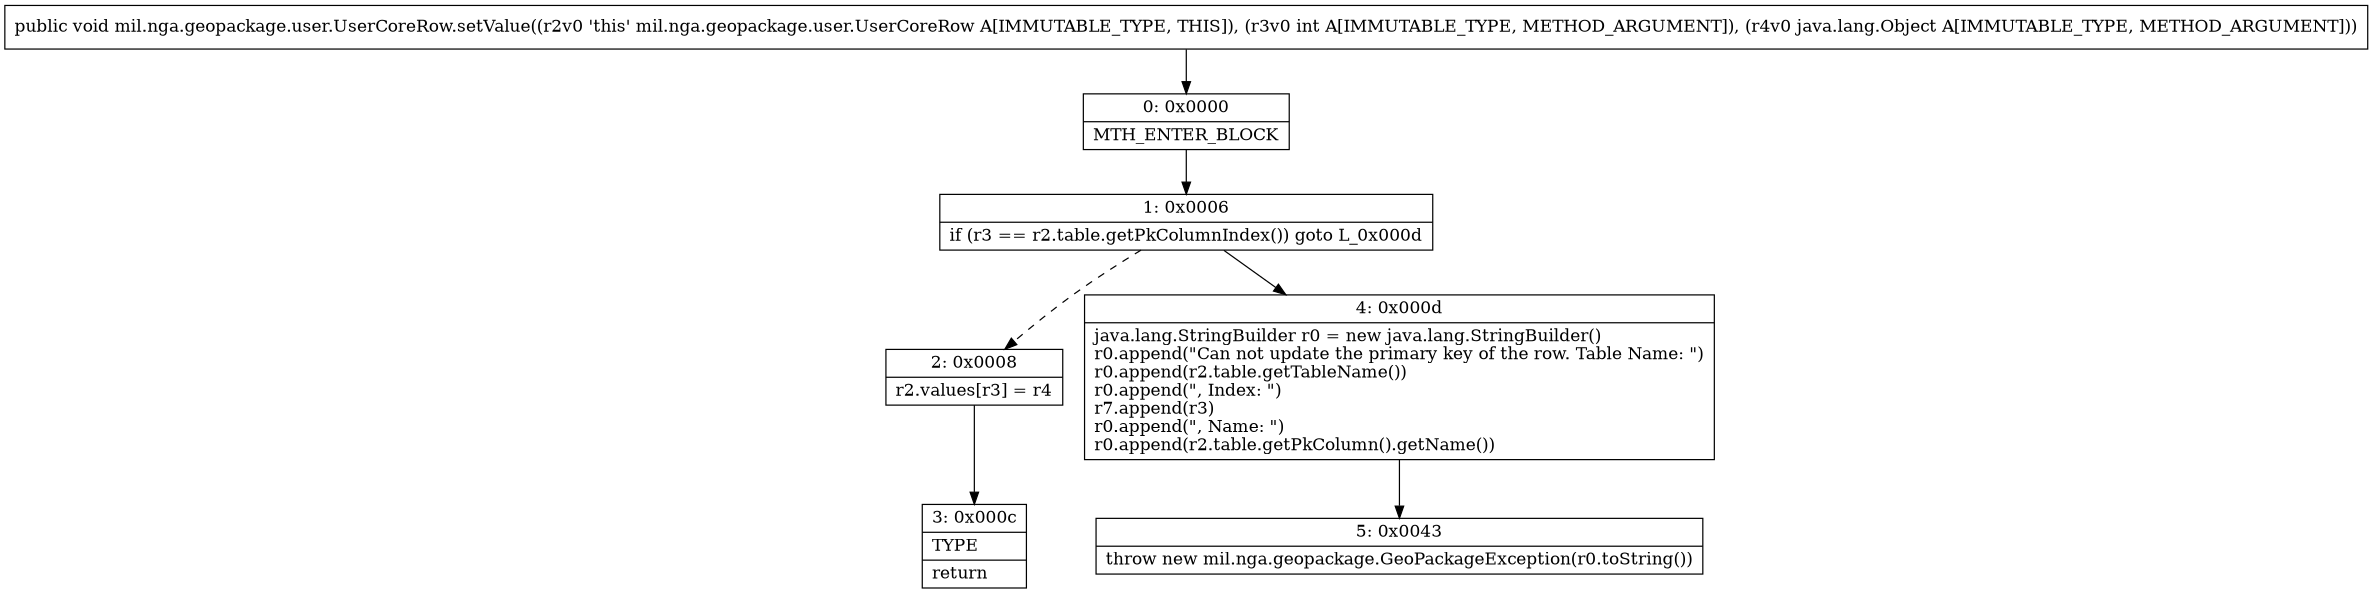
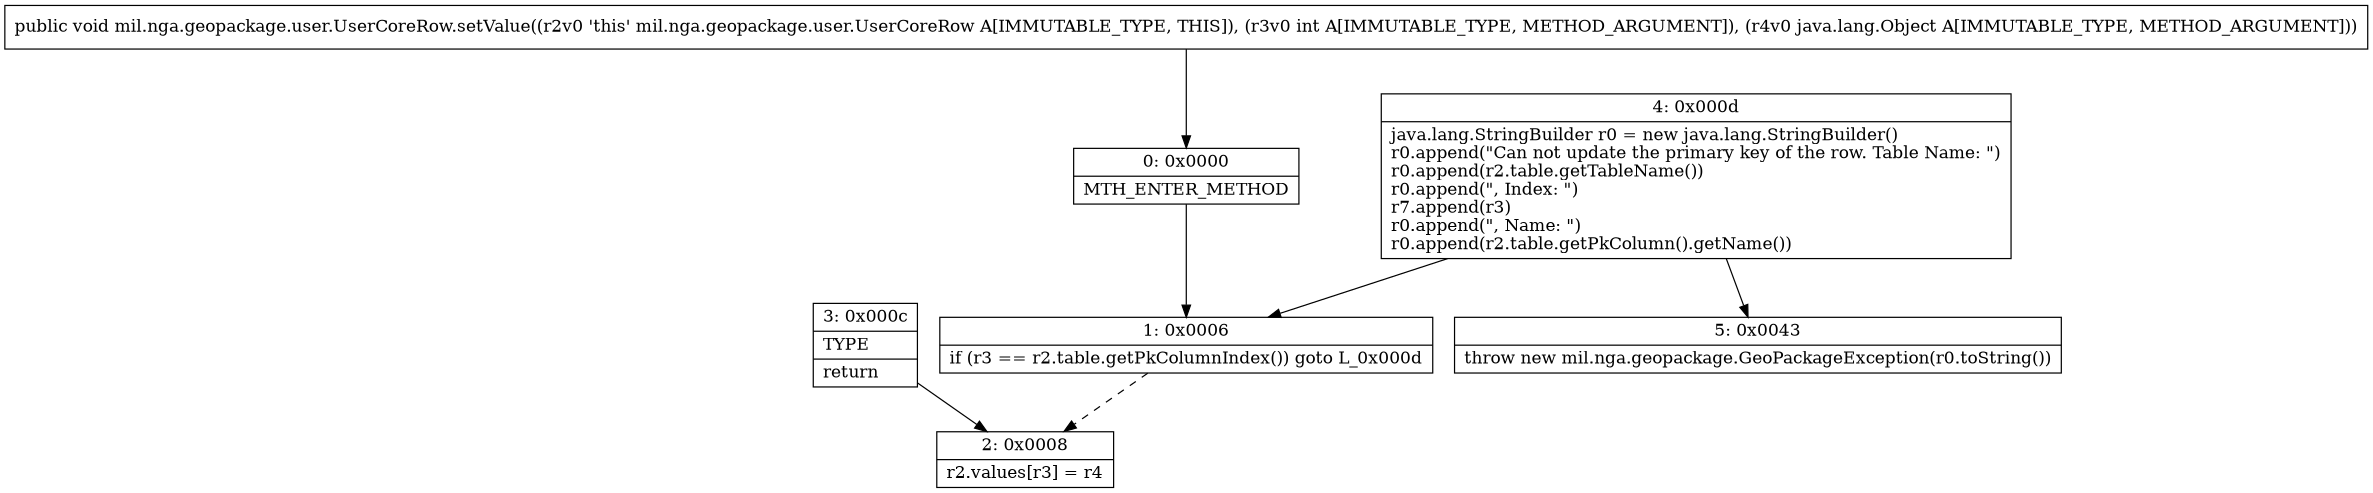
(1186, 135) -> (1186, 190)
(1250, 269) -> (1364, 286)
(974, 449) -> (947, 404)
